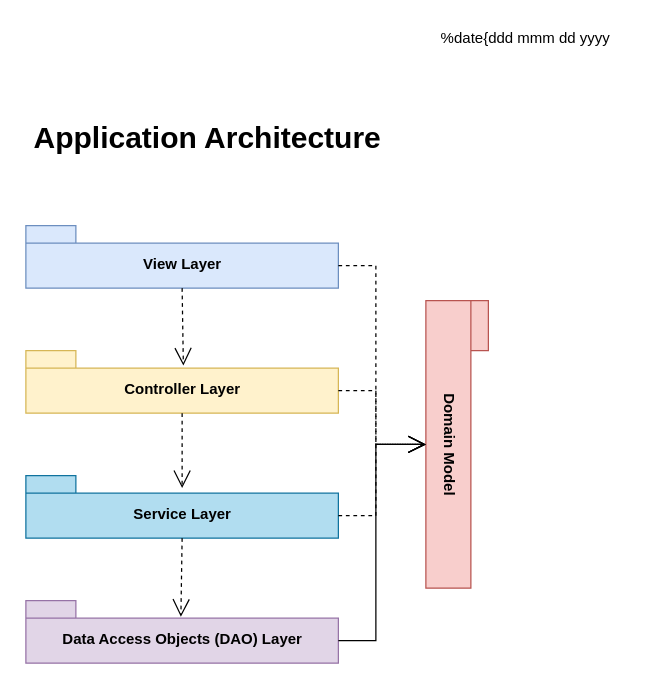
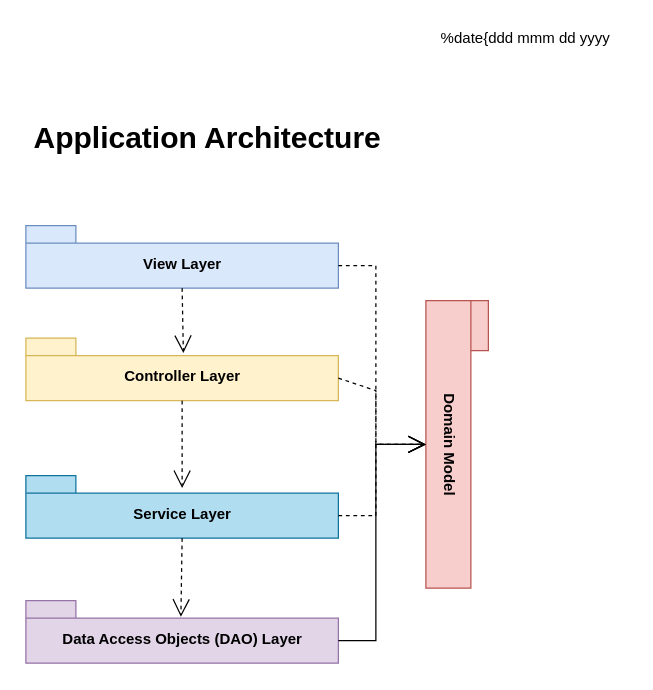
(182, 382) -> (182, 369)
